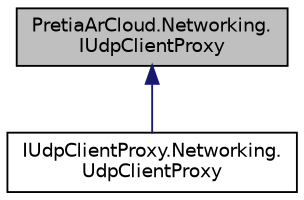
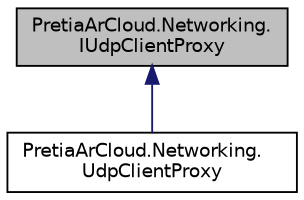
(152, 162) -> (152, 162)
